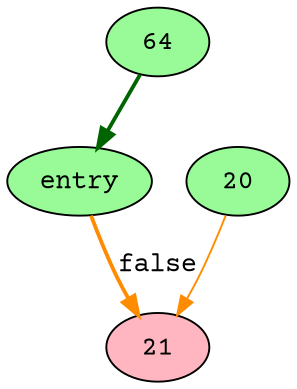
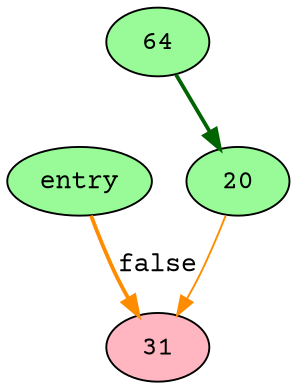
(124, 103) -> (193, 103)
(158, 347) -> (158, 347)
